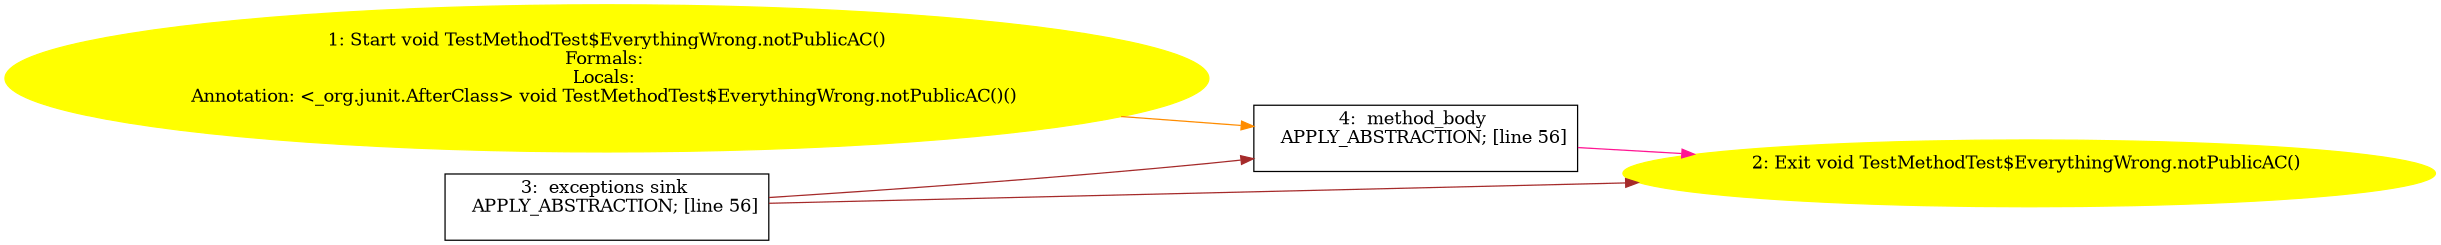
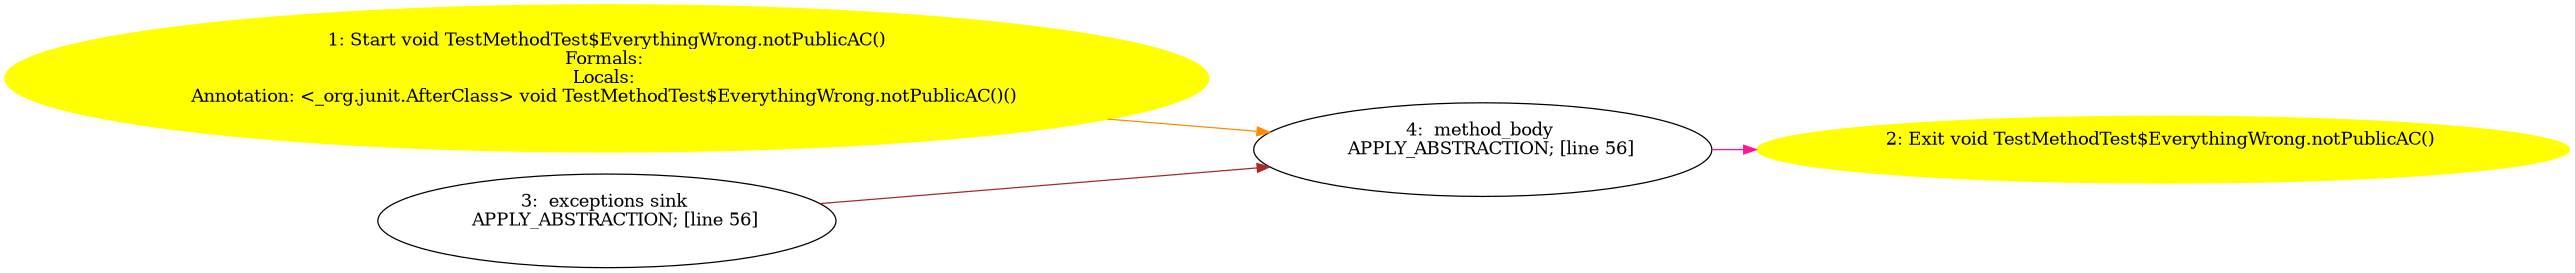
(1416, 138) -> (1483, 150)
(1197, 193) -> none
(607, 207) -> (607, 221)
